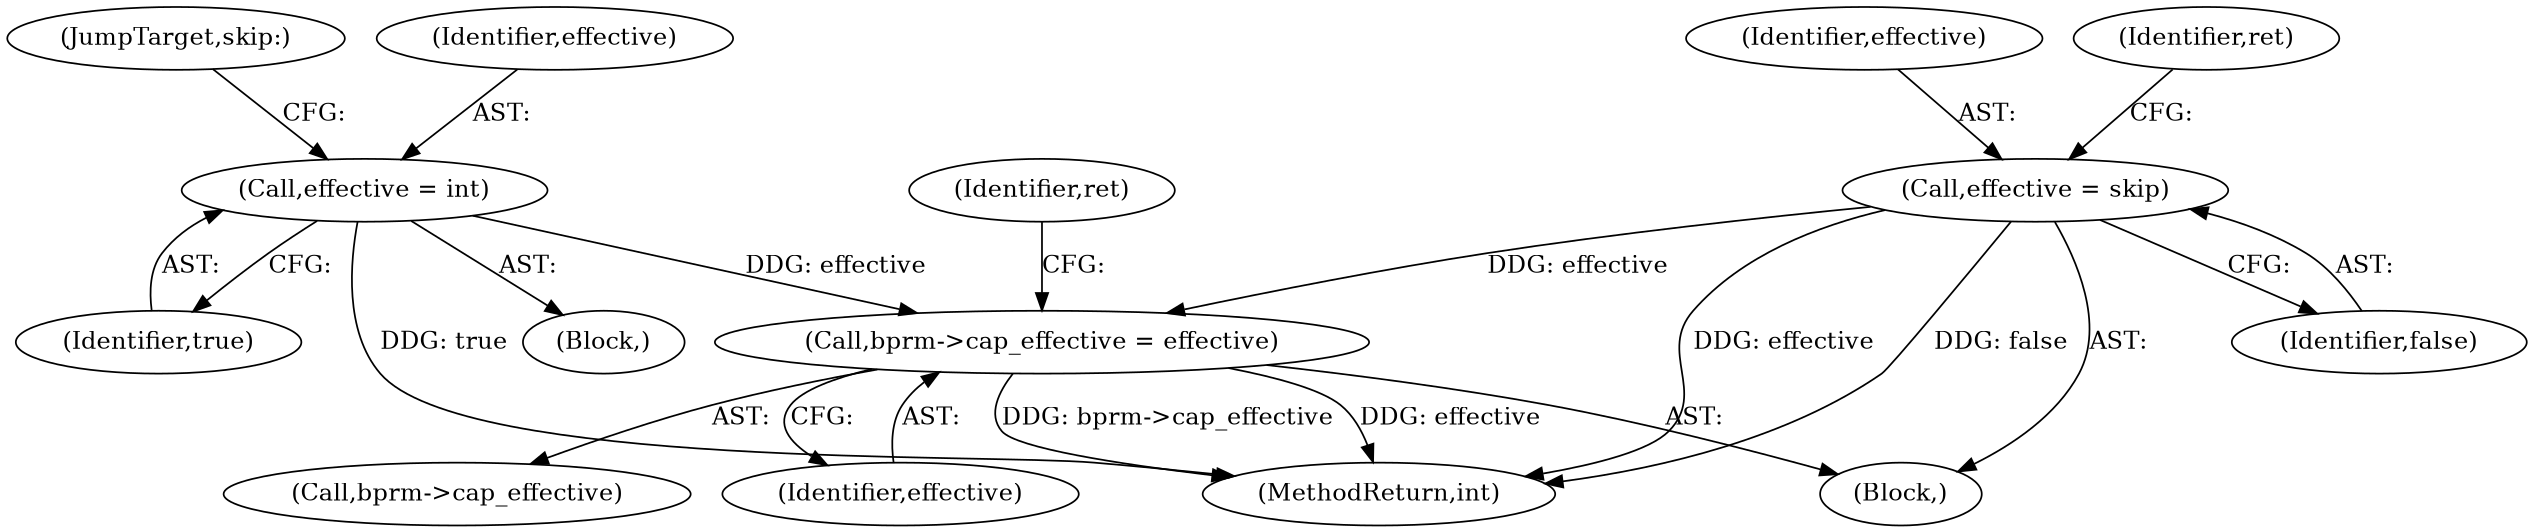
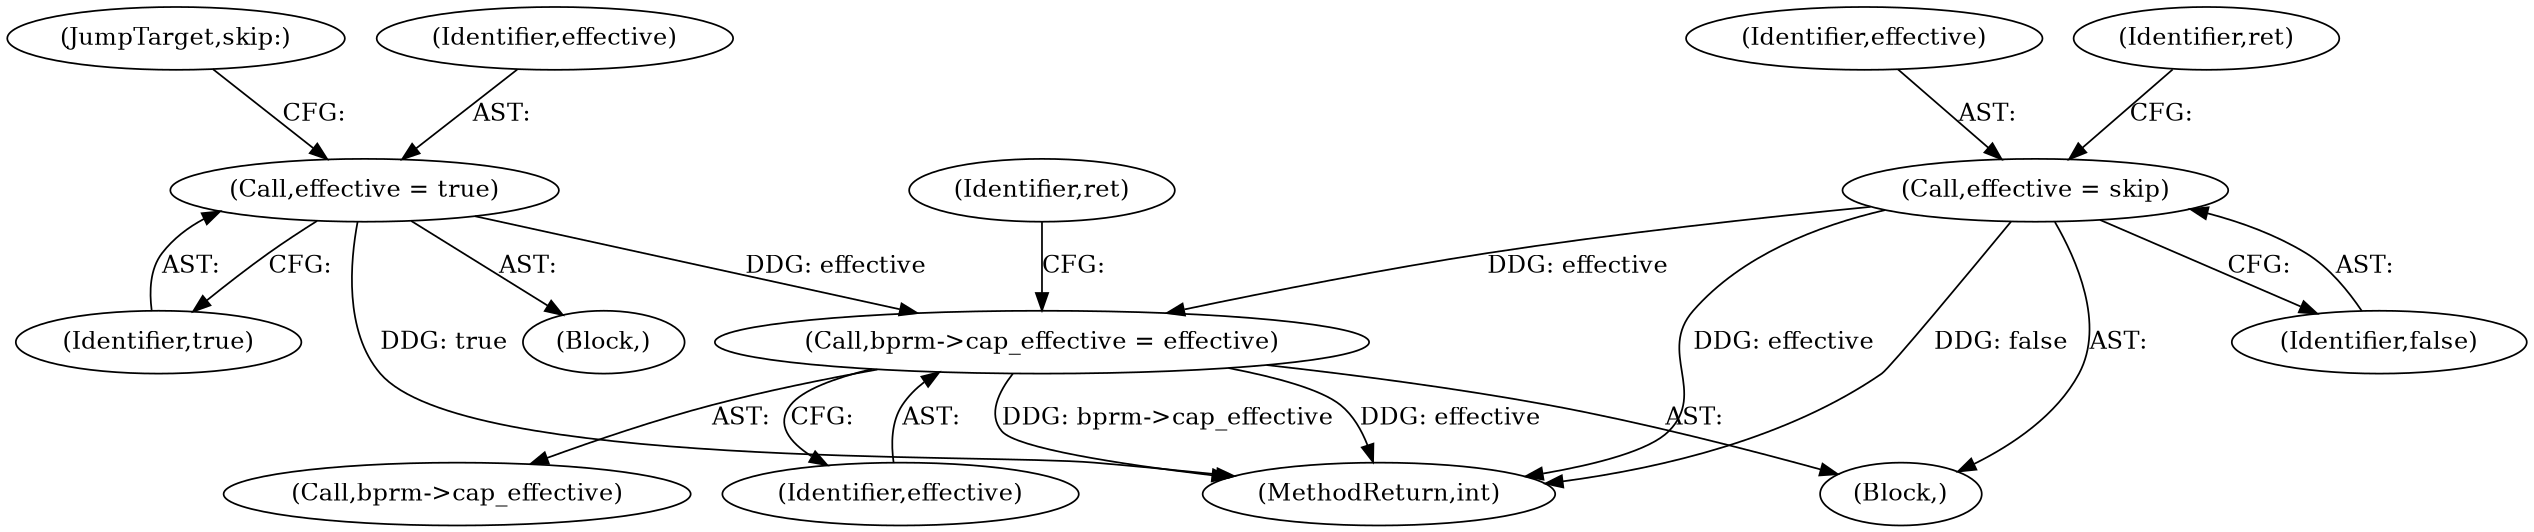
(365, 190) -> (365, 190)
